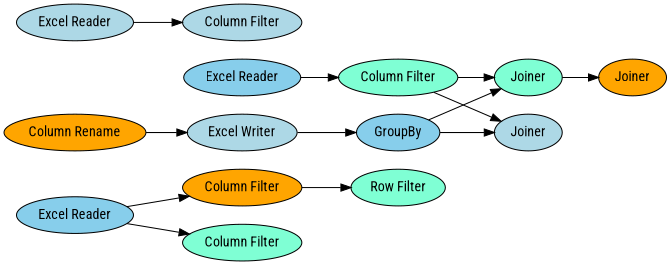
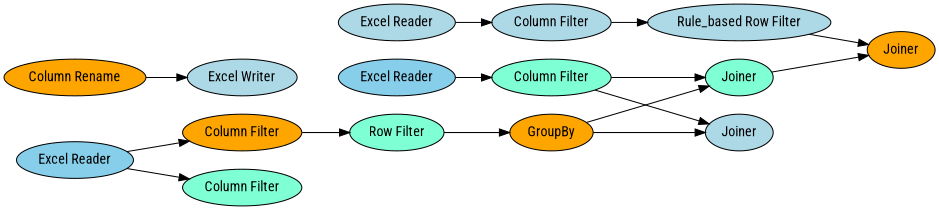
none -> (739, 22)
(322, 133) -> (472, 133)
(398, 133) -> (551, 133)
